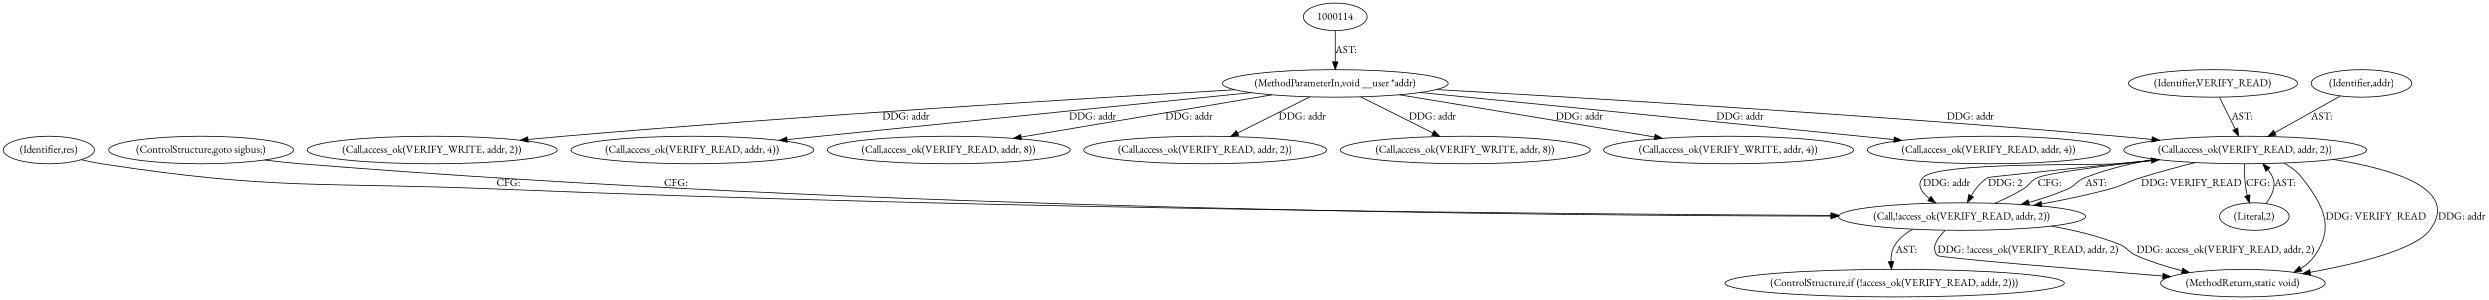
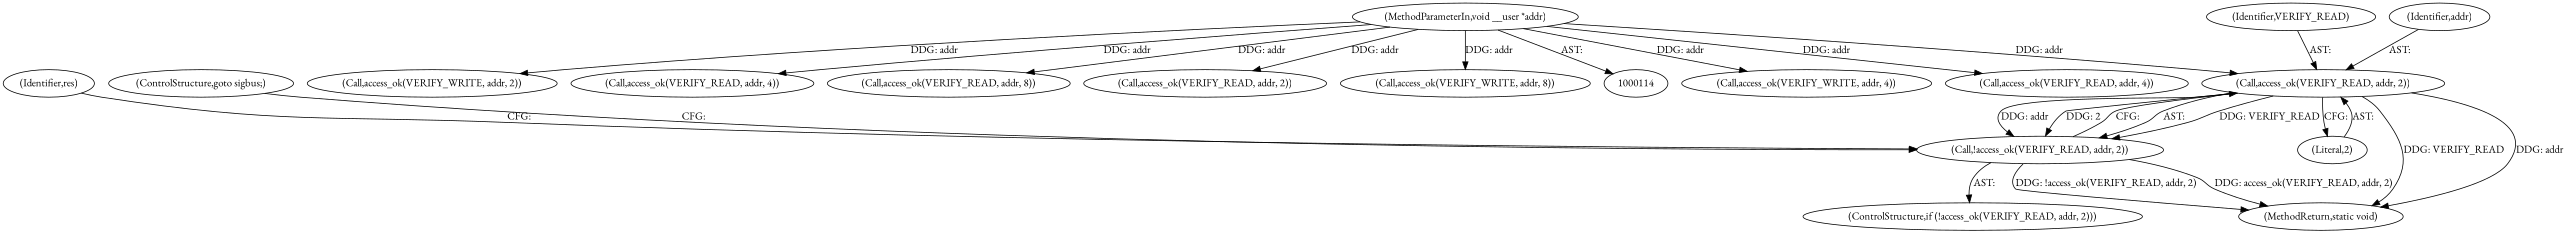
(1335, 46) -> (1552, 51)
